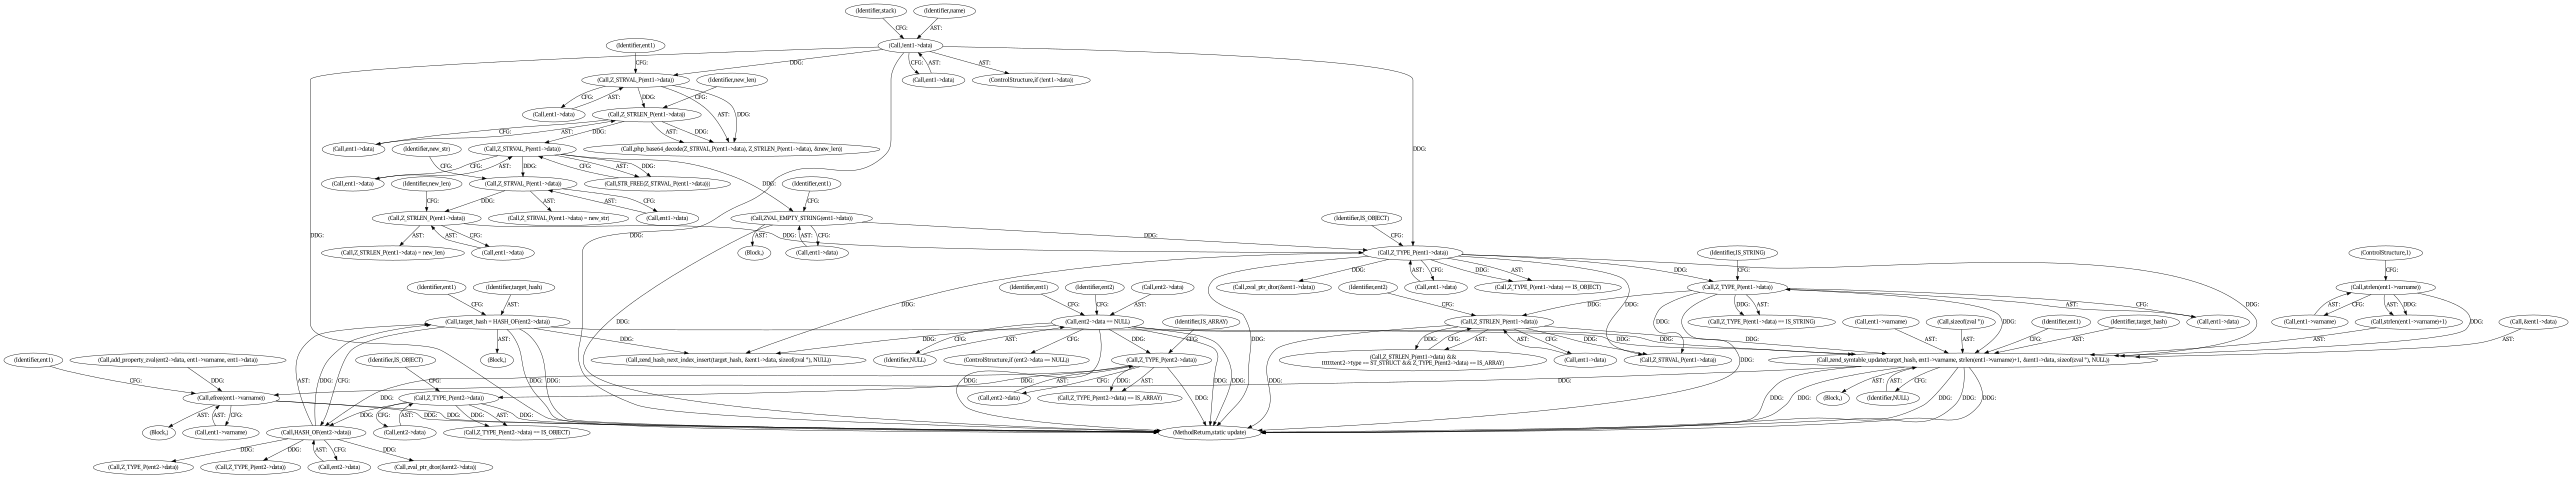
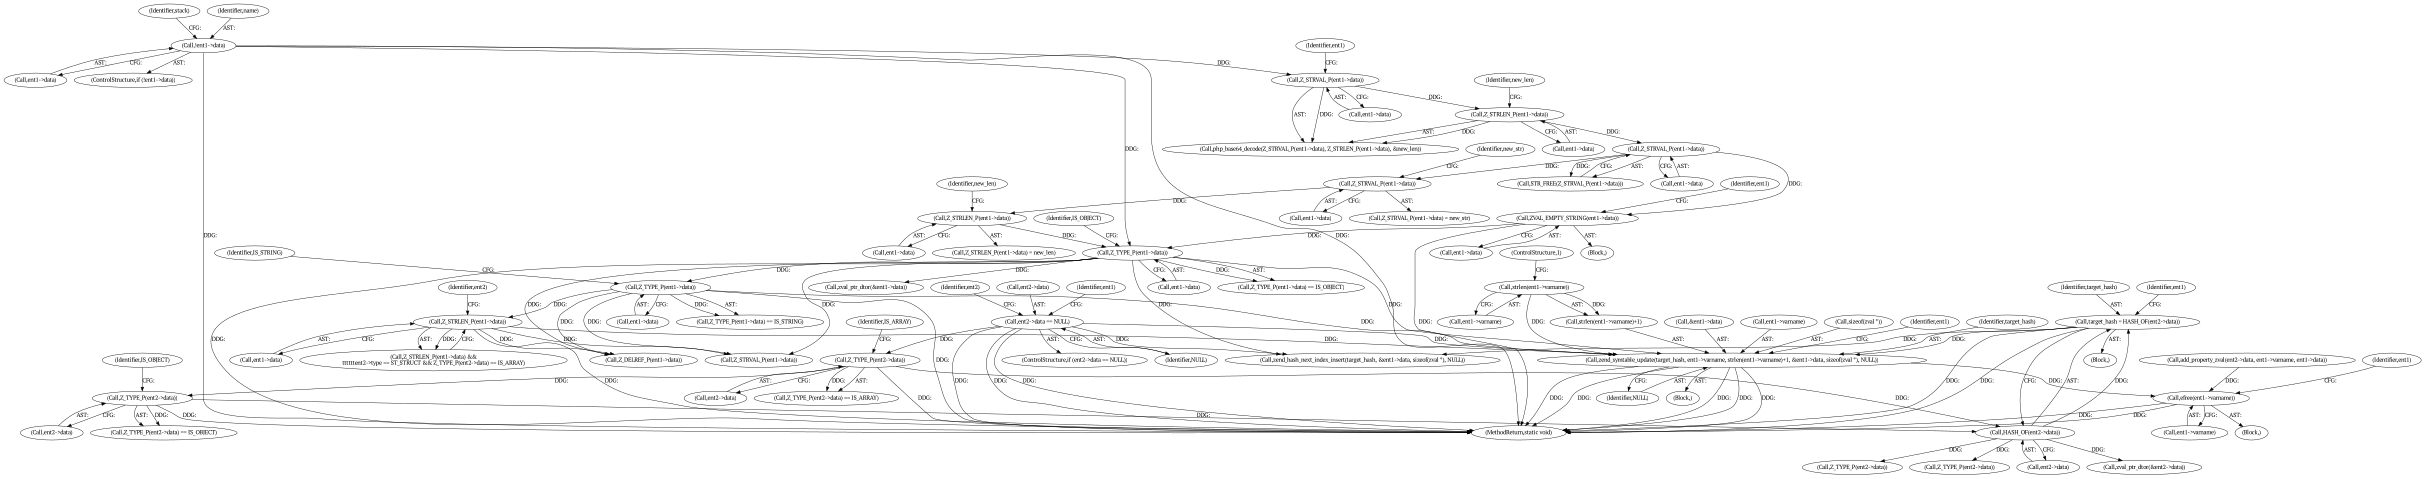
(1074, 339) -> (1054, 339)
none -> (644, 360)
(1210, 433) -> (1519, 433)
